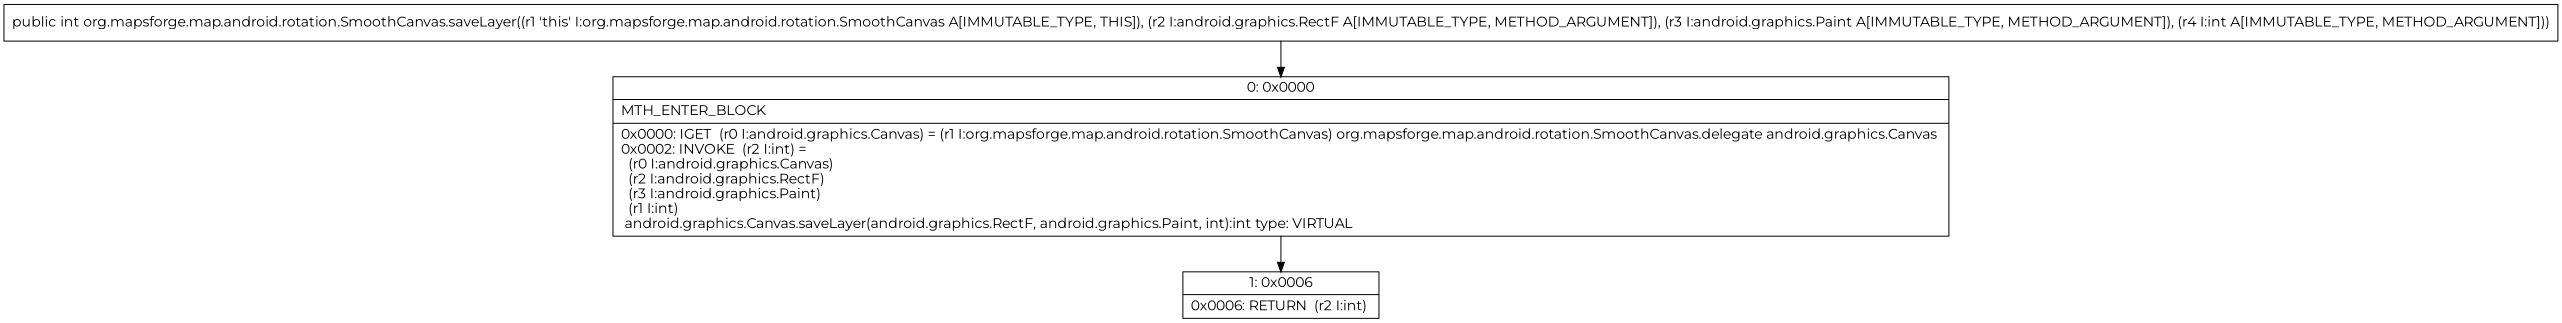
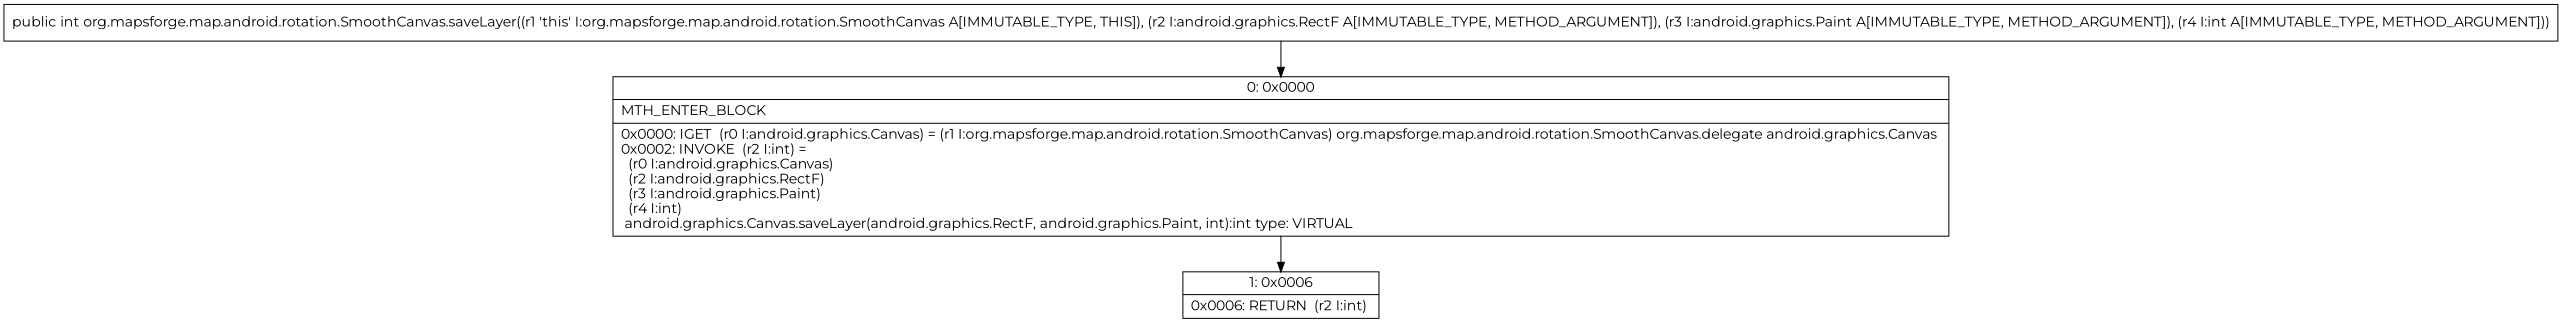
(650, 209) -> (652, 209)
